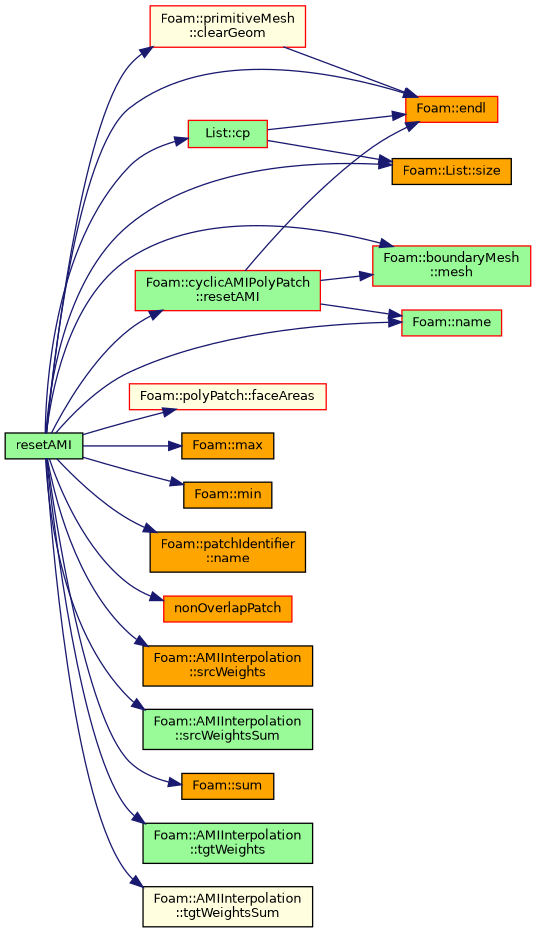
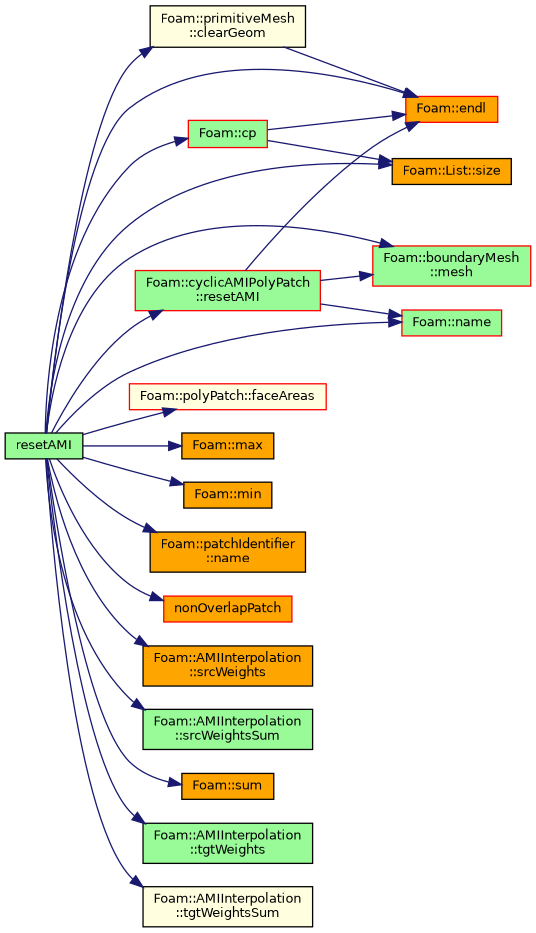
(228, 27) -> (228, 27)
(228, 134) -> (228, 134)
